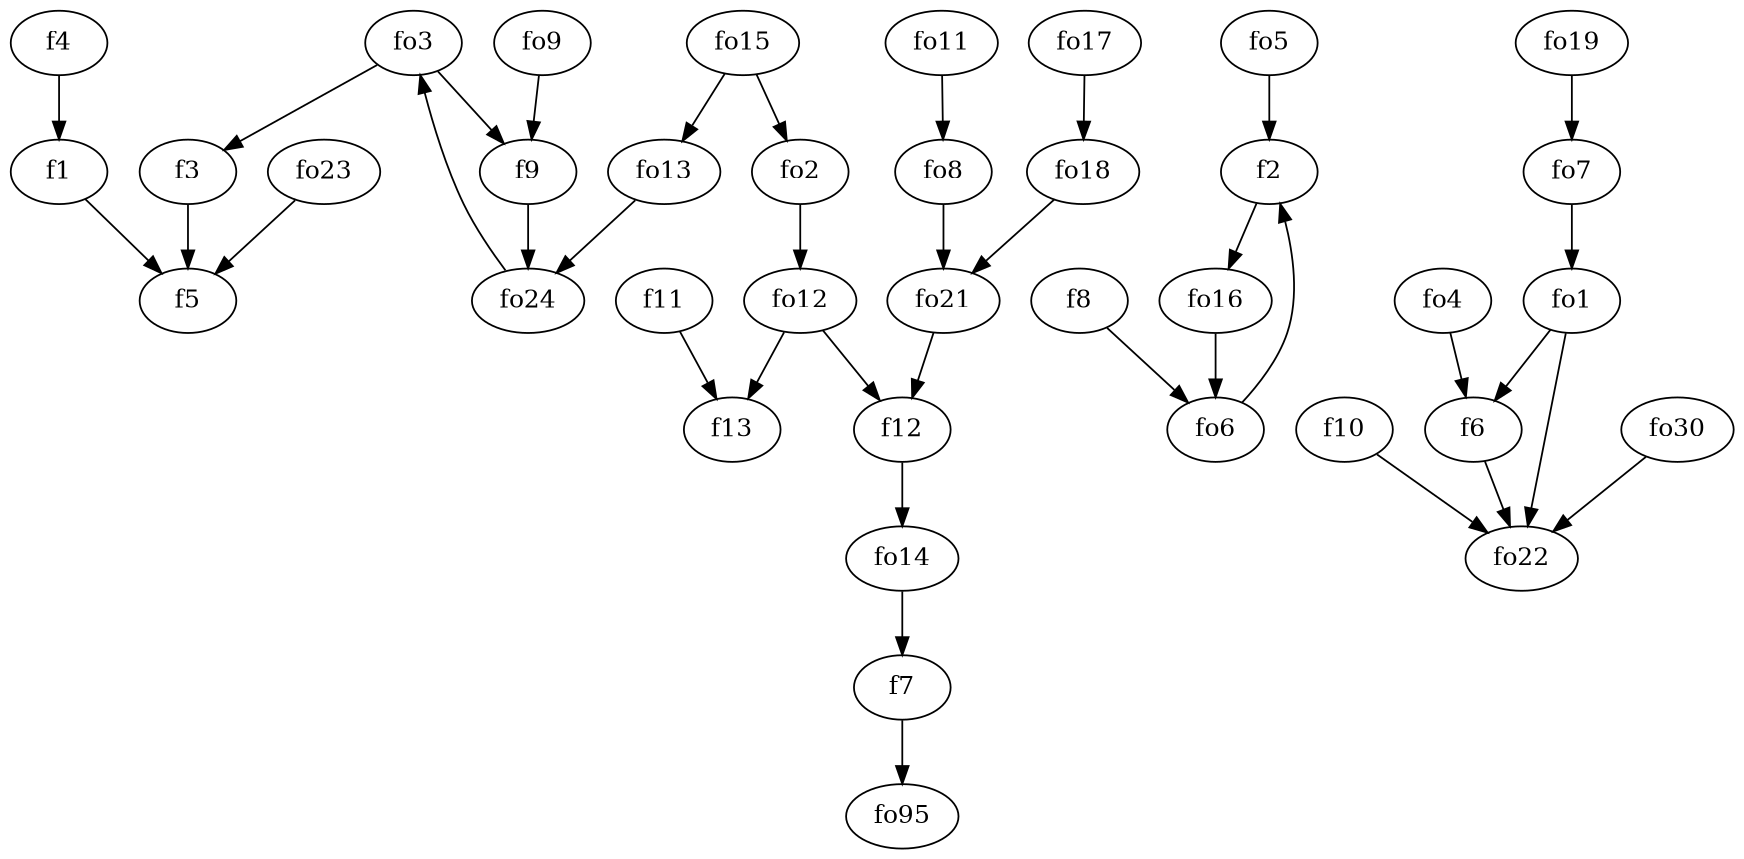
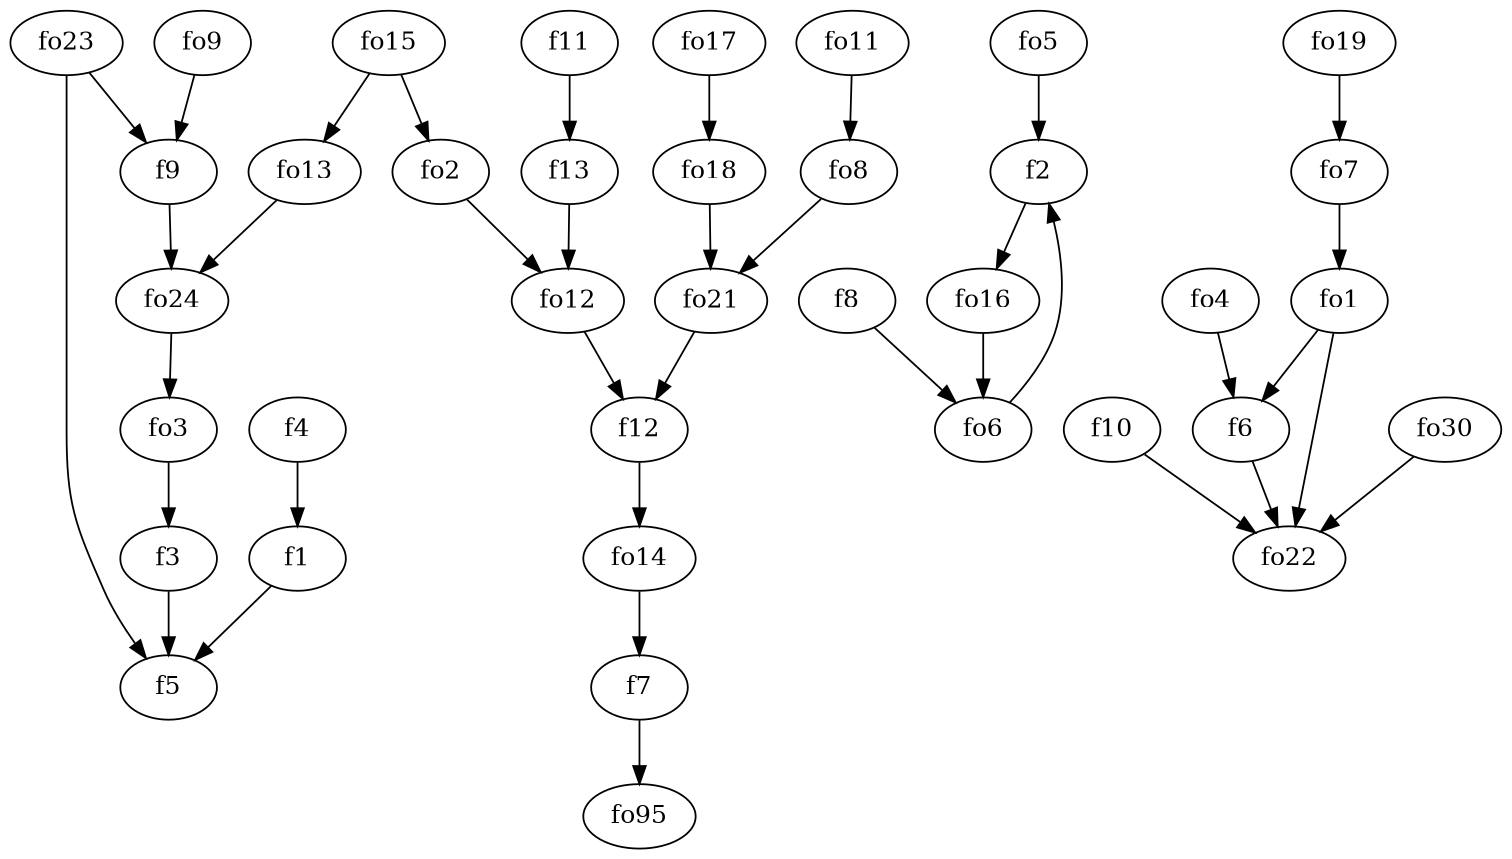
(465, 101) -> (112, 100)
(771, 357) -> (569, 228)
